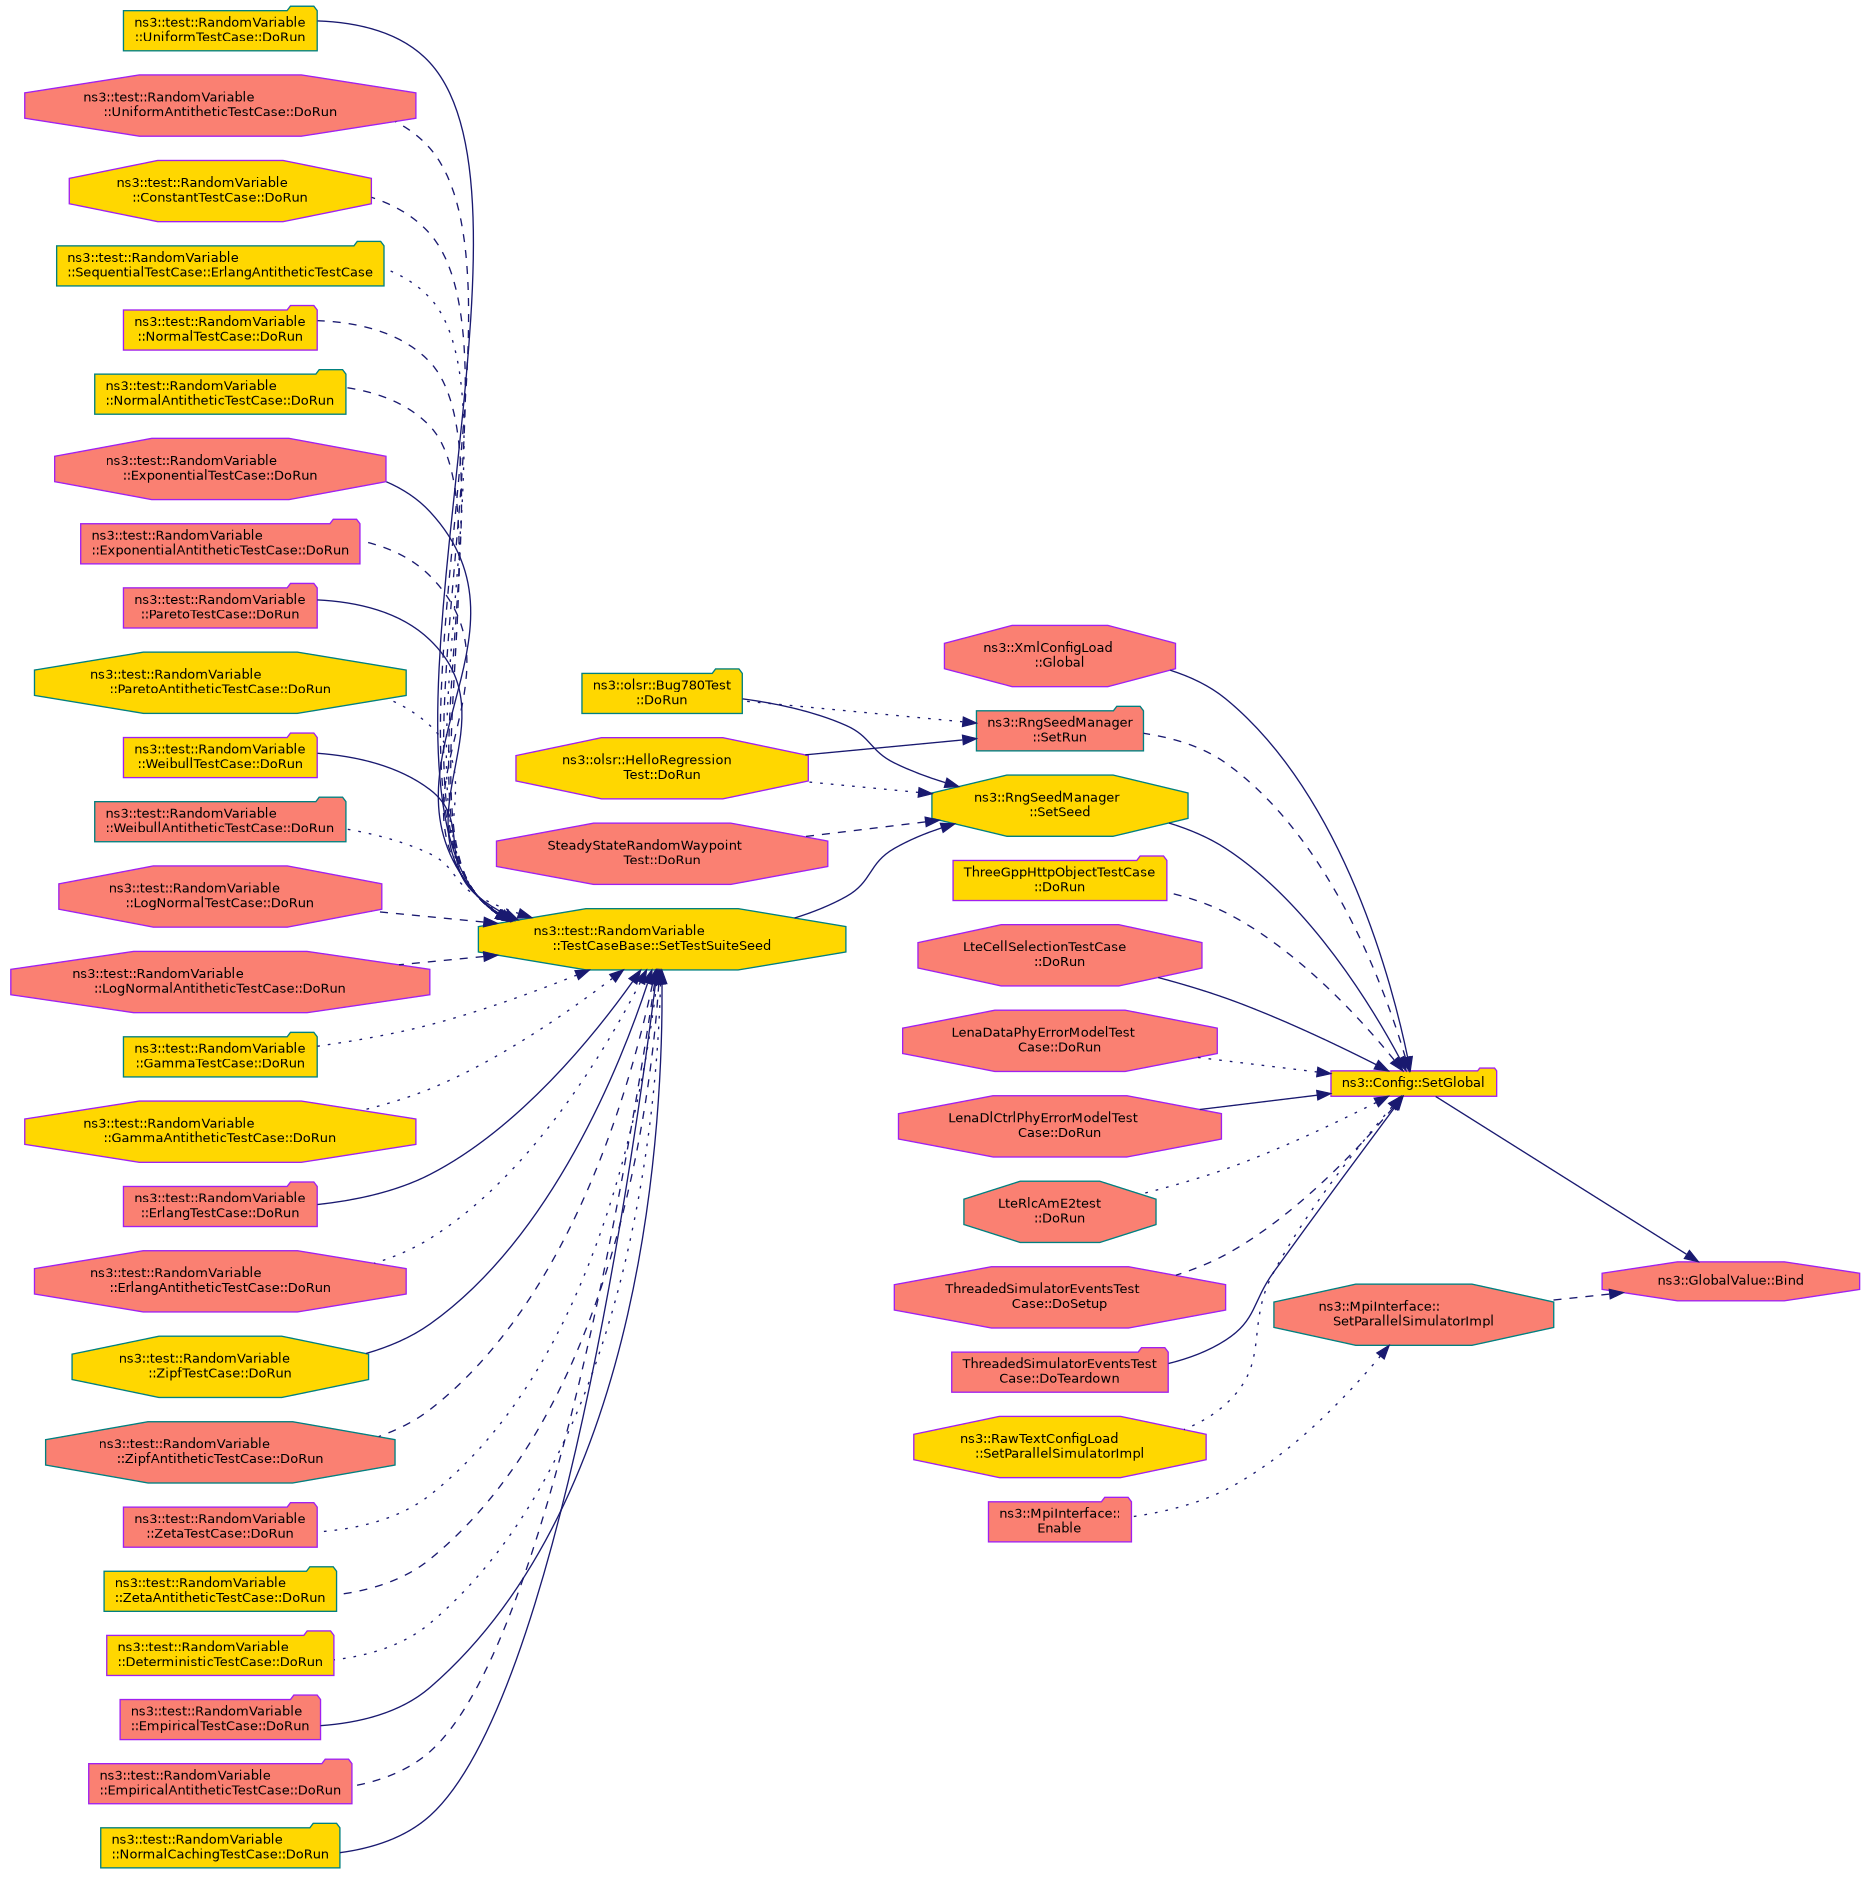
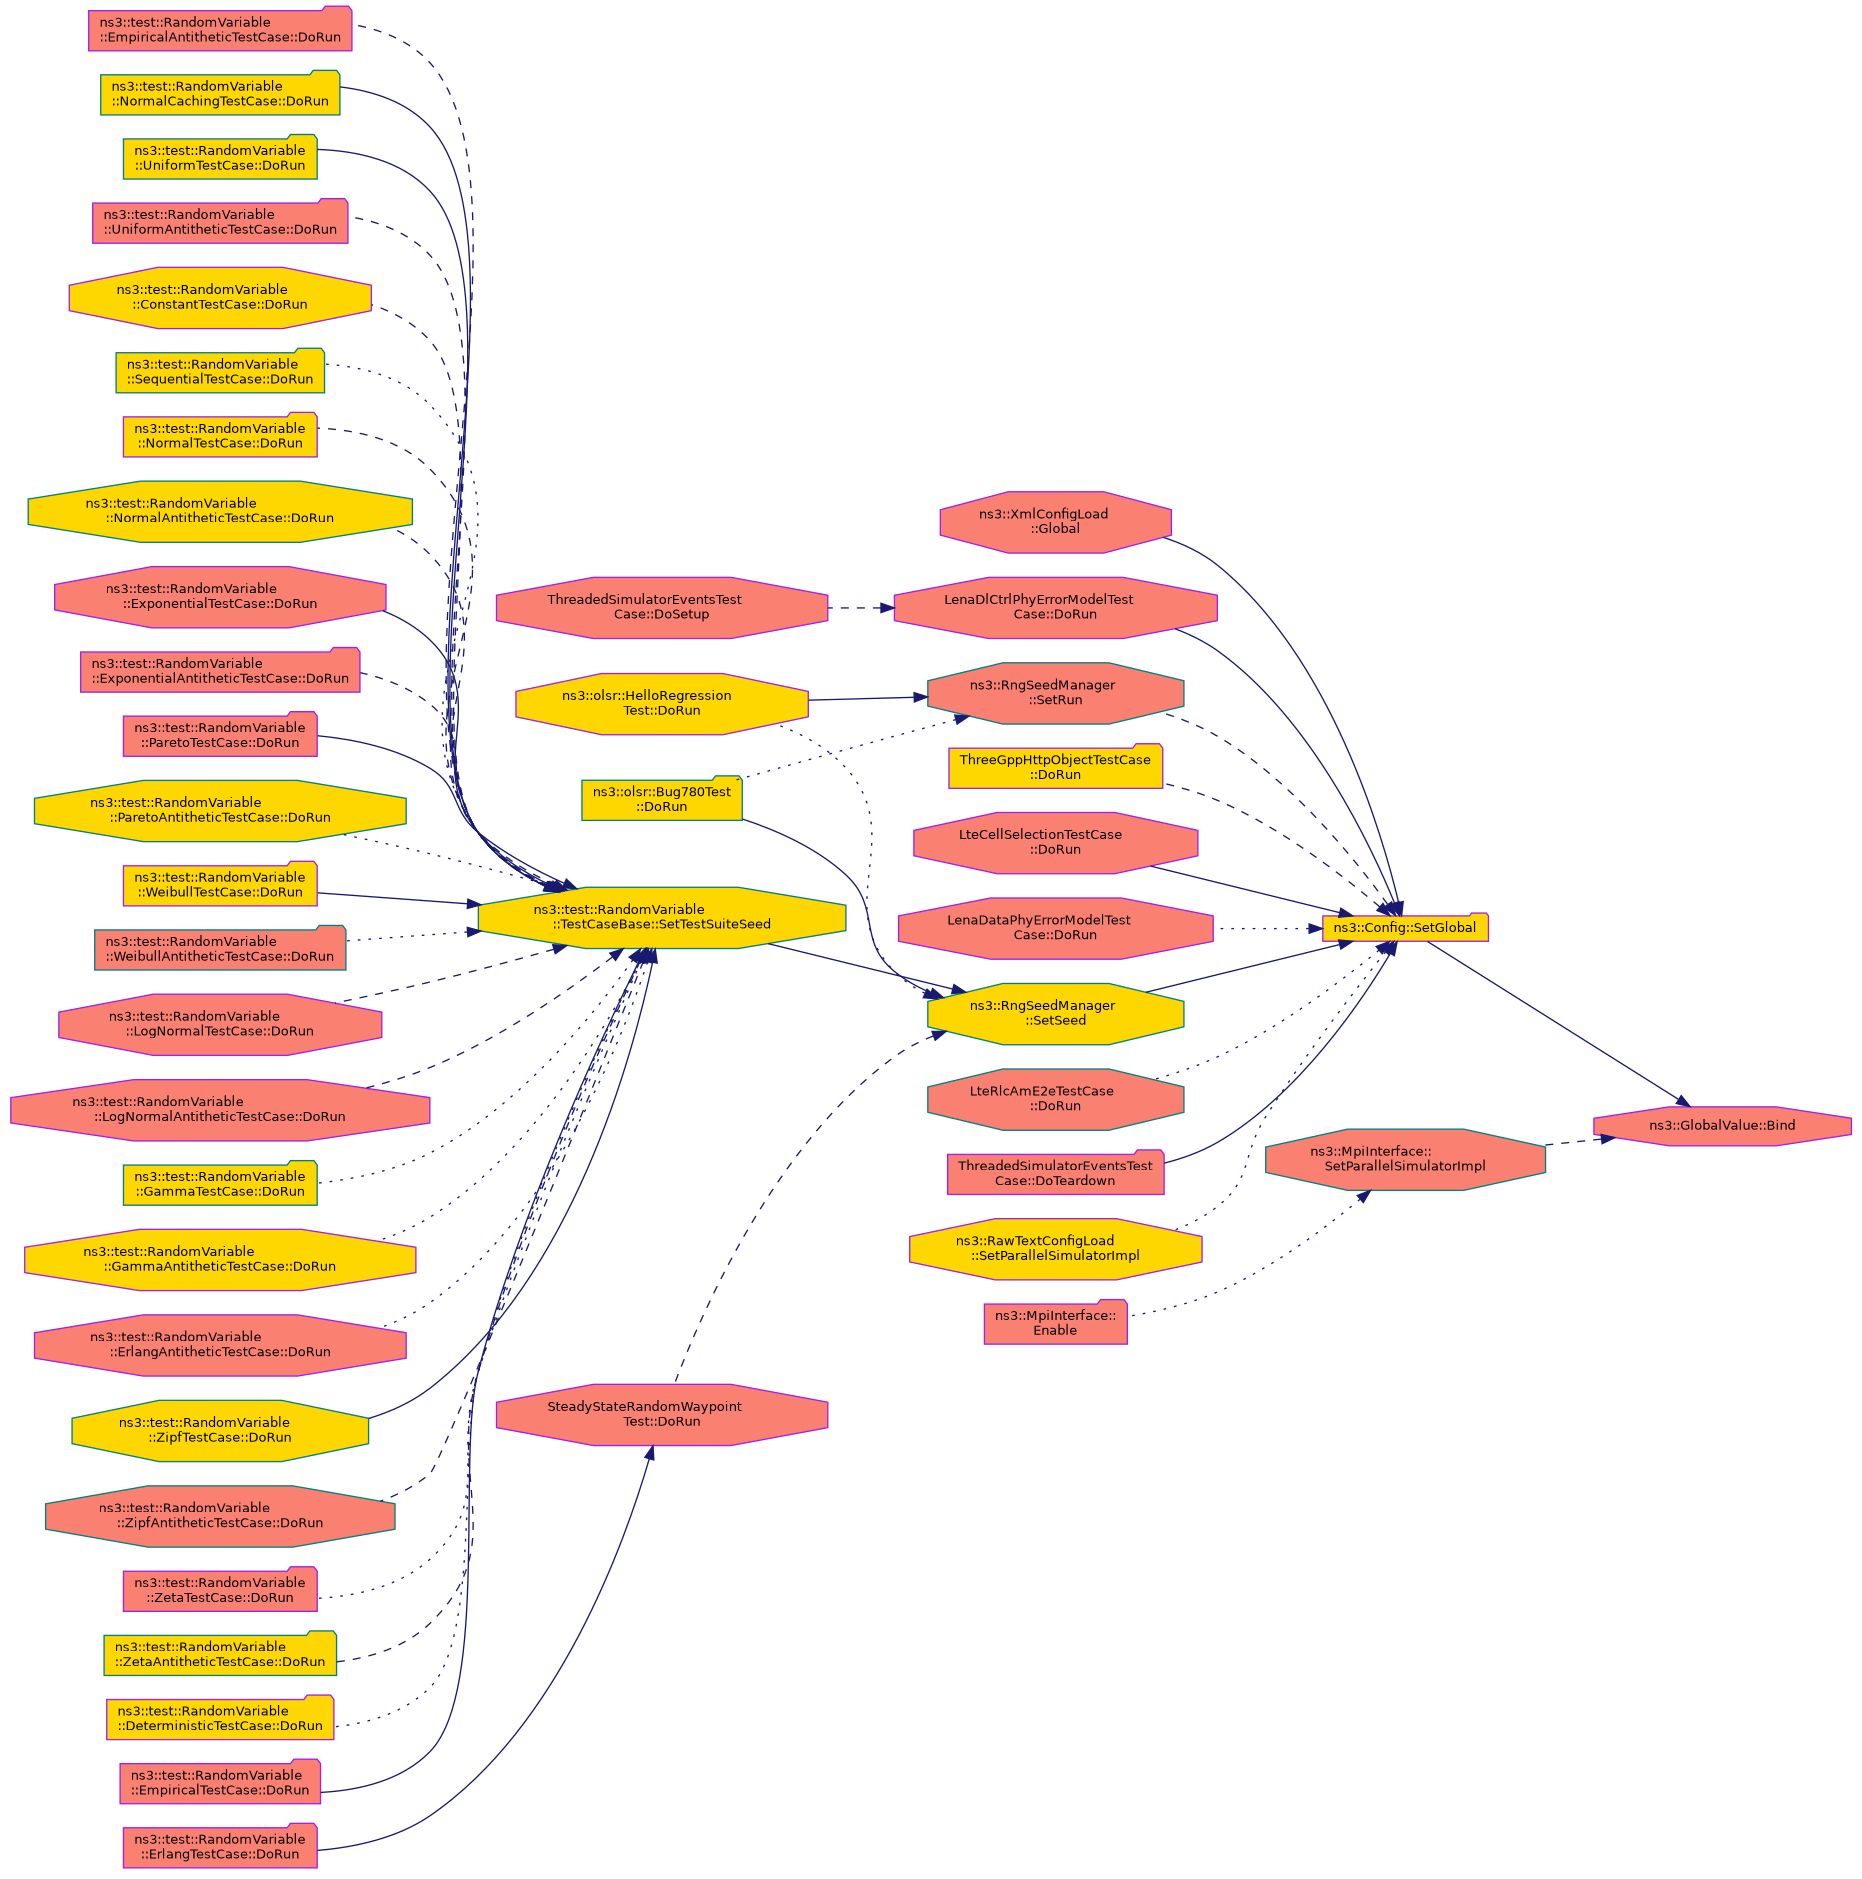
(220, 106) -> (220, 223)
(220, 266) -> (220, 373)
(220, 394) -> (220, 512)
(1060, 731) -> (1056, 693)
(499, 1129) -> (536, 1706)
(1295, 1206) -> (854, 608)
(1060, 1212) -> (1056, 1100)
